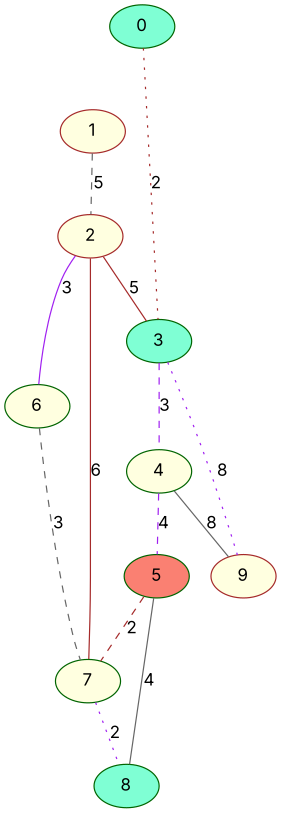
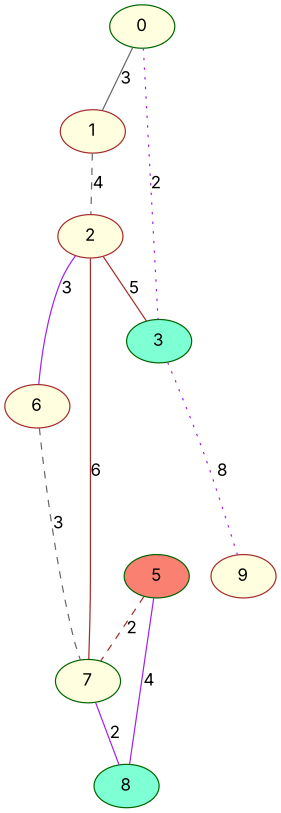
(142, 27) -> (142, 27)
none -> (118, 79)
(99, 184) -> (99, 184)
(151, 184) -> (151, 184)
(37, 406) -> (37, 406)
(159, 471) -> none
(142, 681) -> (142, 681)
(107, 734) -> (107, 734)
